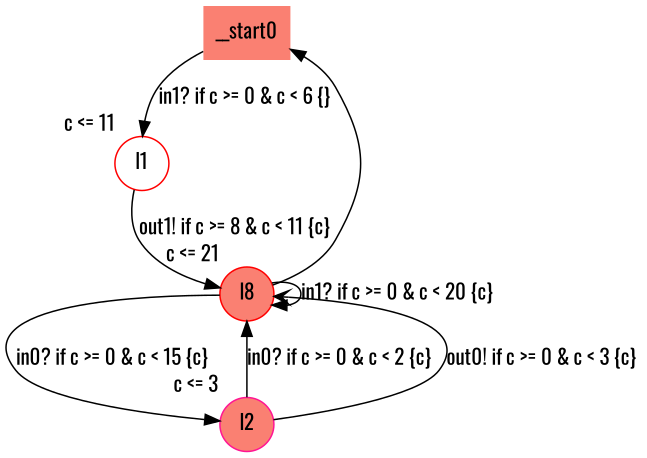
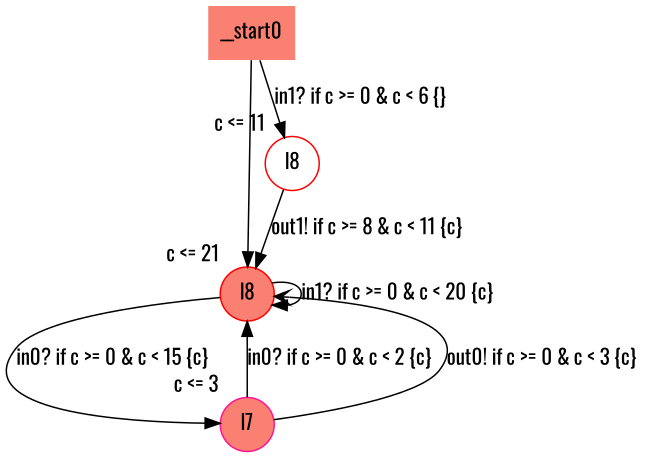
(142, 164) -> (292, 164)
(359, 181) -> (250, 156)
(247, 424) -> (247, 424)
